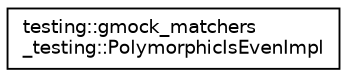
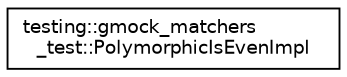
(174, 39) -> (174, 39)
